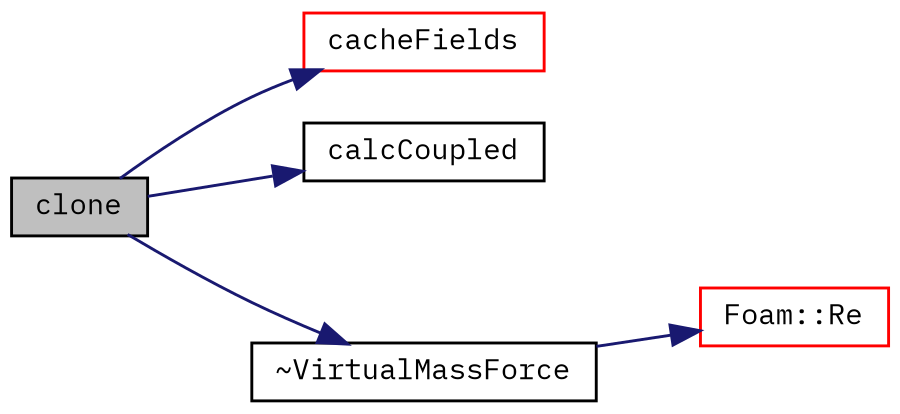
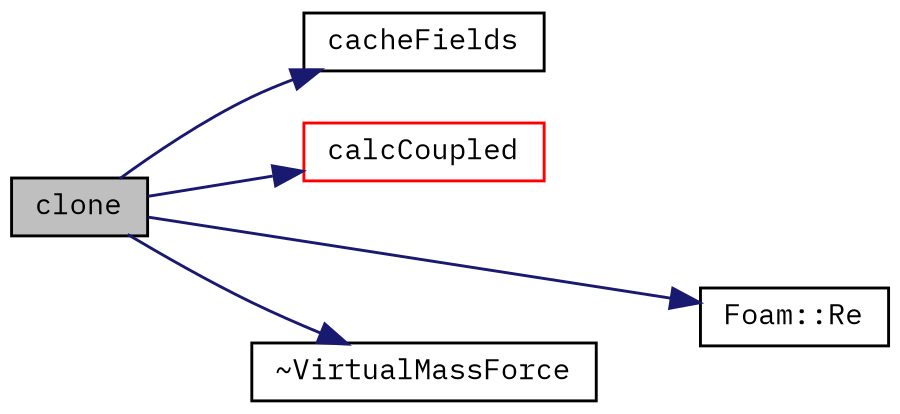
(424, 42) -> (424, 42)
(424, 152) -> (424, 152)
(795, 317) -> (795, 317)
(634, 341) -> (410, 258)
